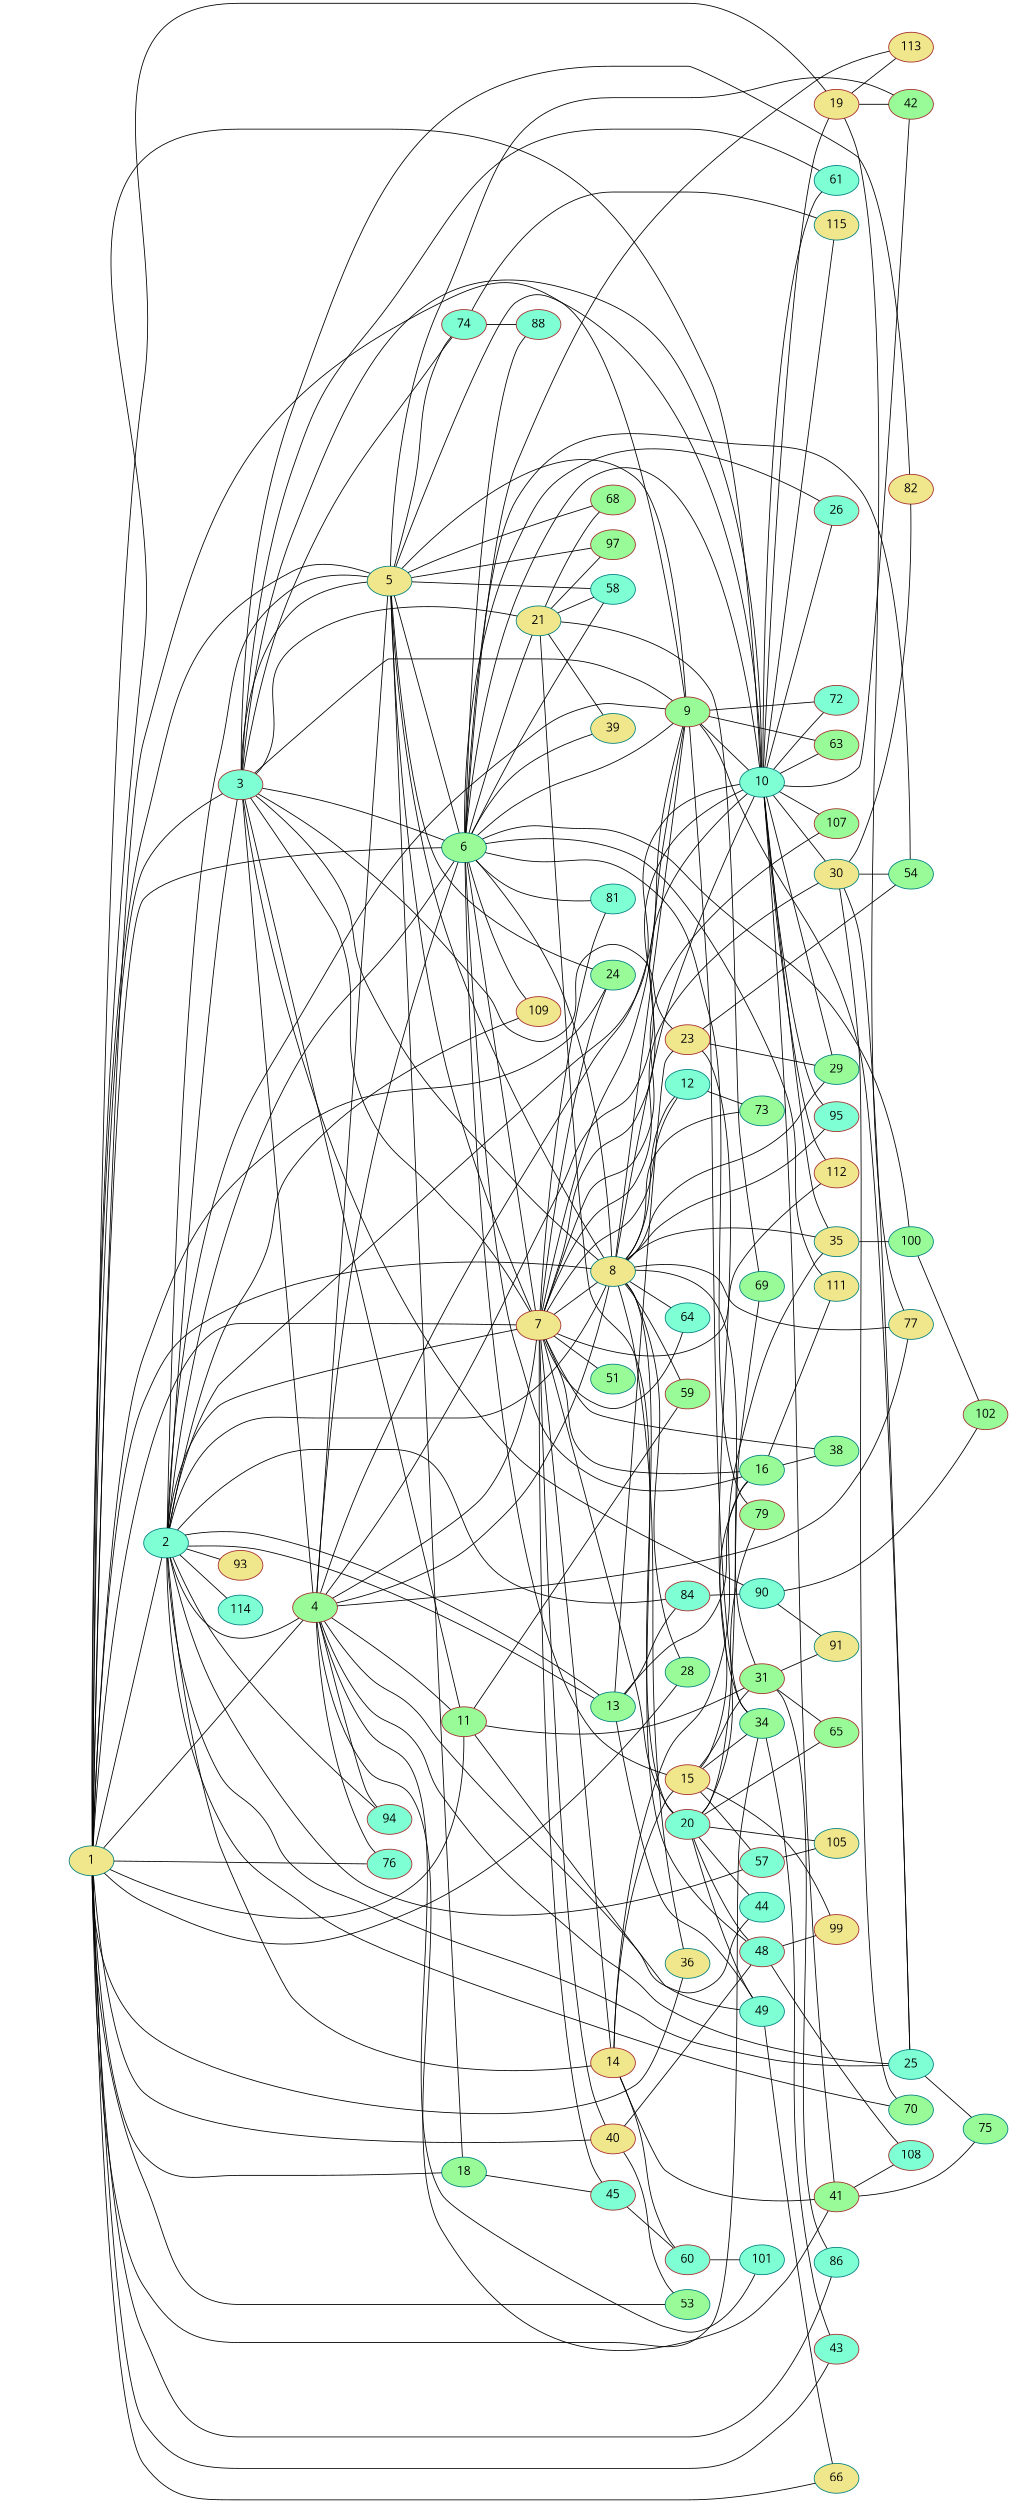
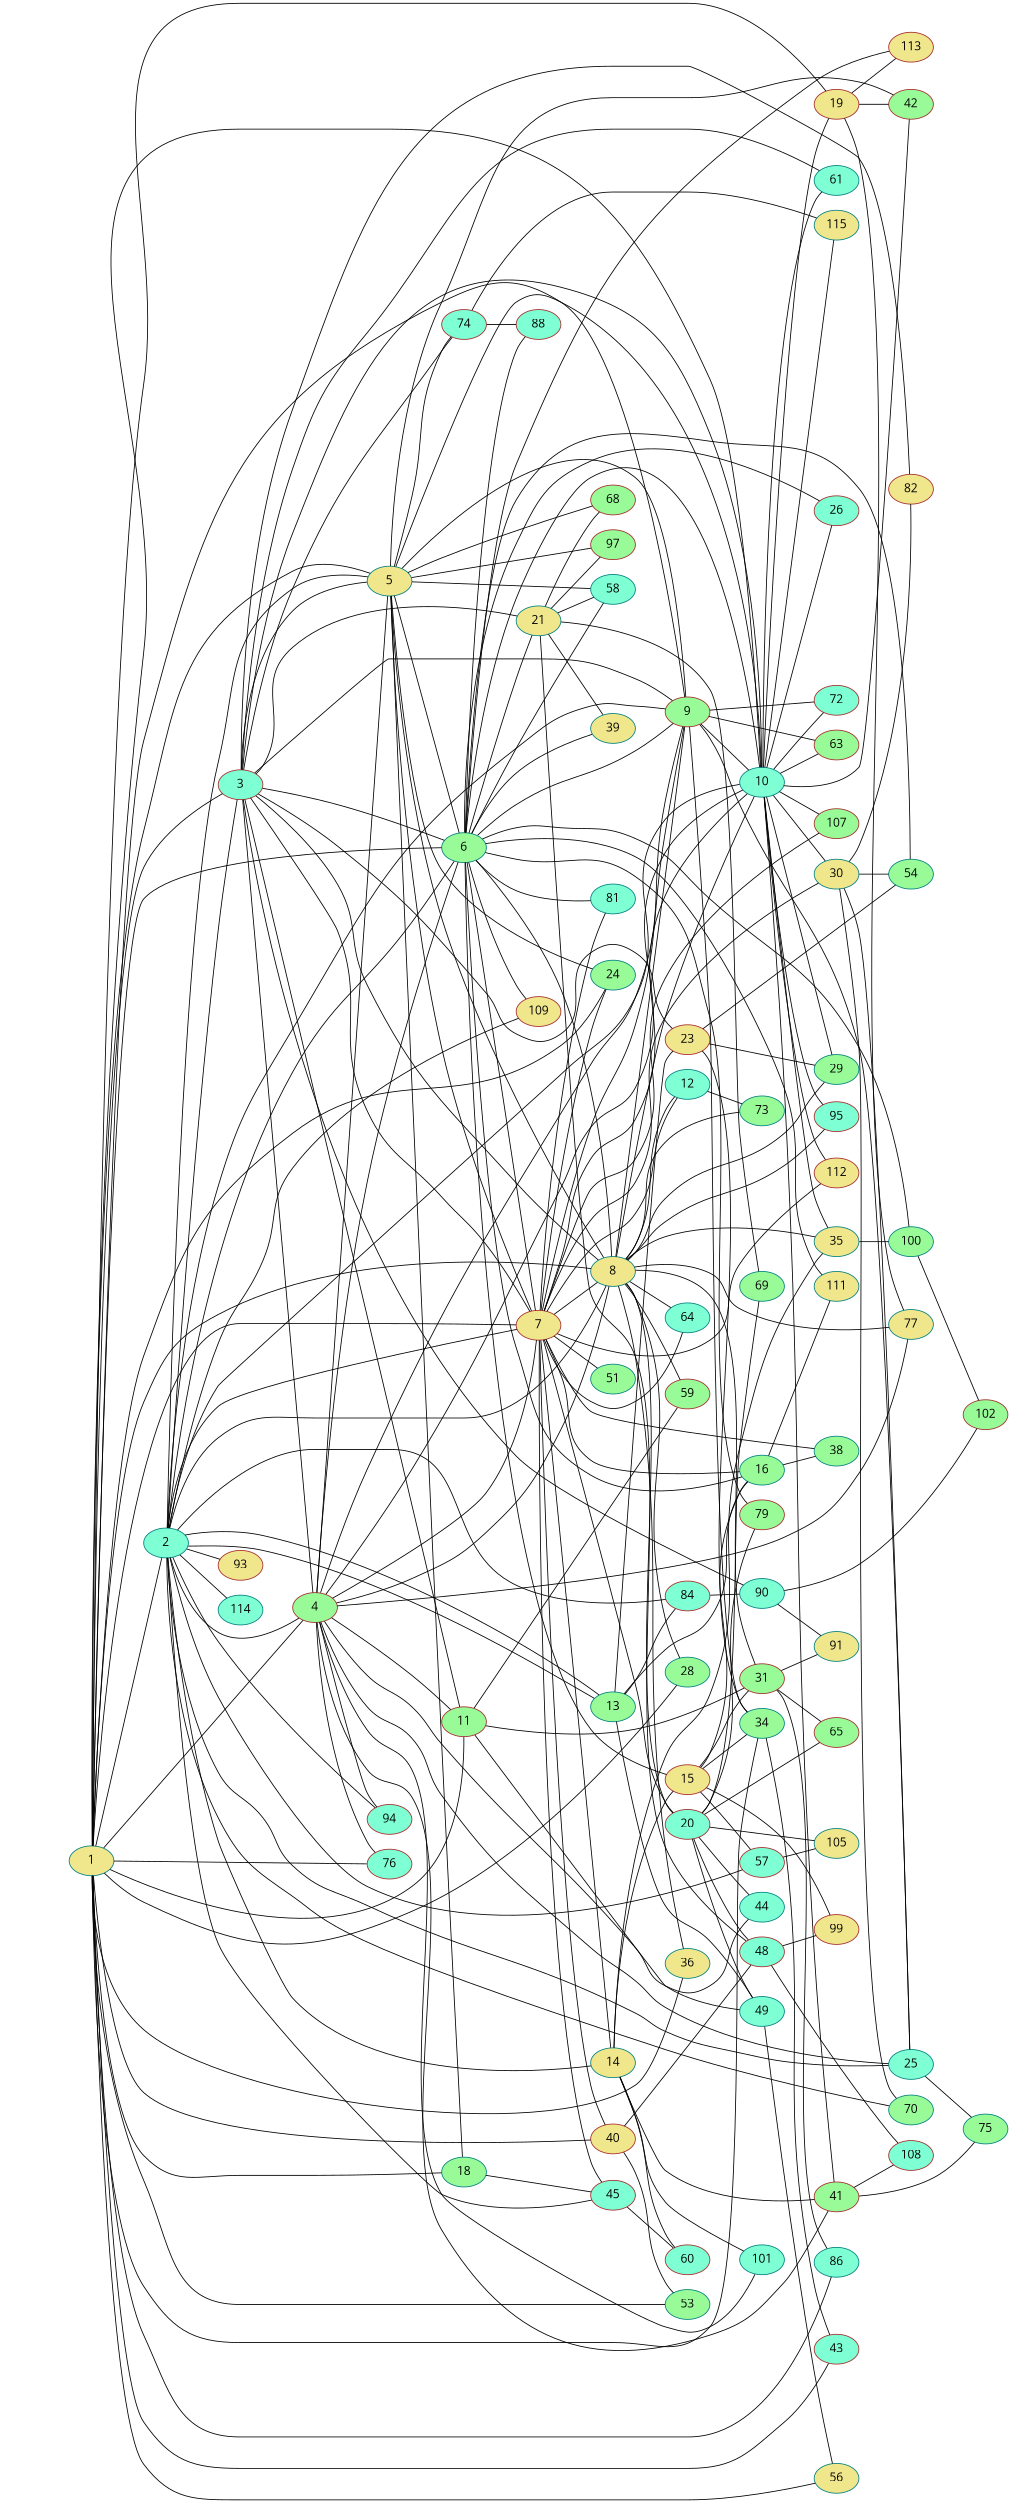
none -> (245, 1985)
(613, 2063) -> (613, 2063)
(721, 2260) -> (654, 2185)
(837, 2478) -> (837, 2478)
